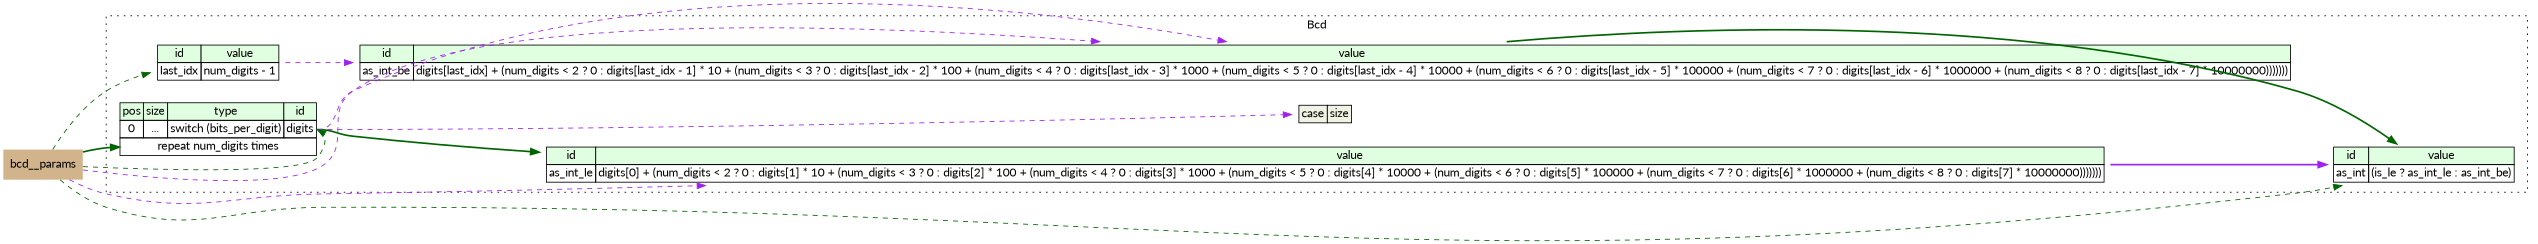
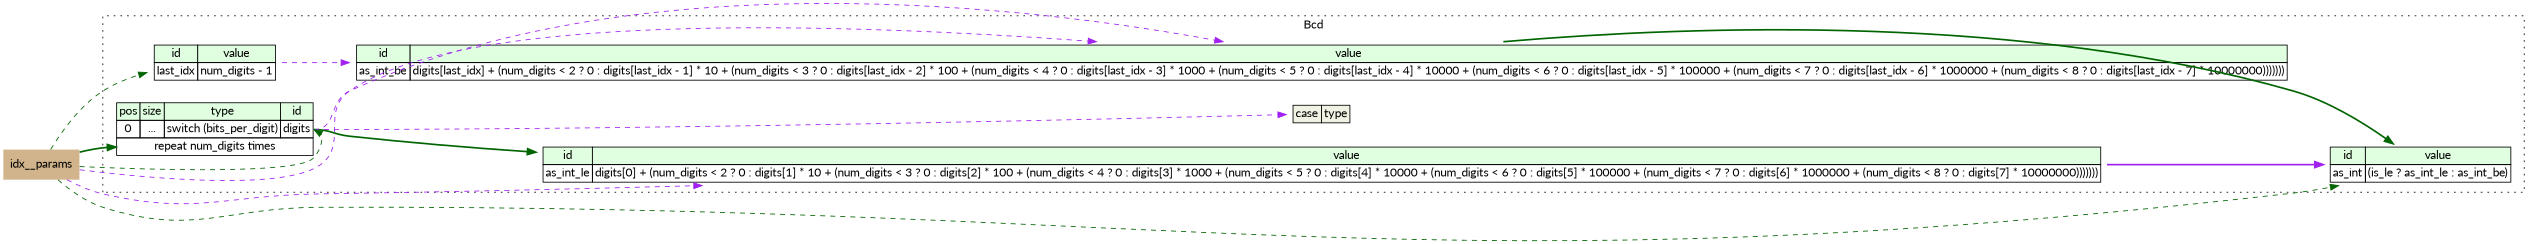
(1339, 114) -> (1336, 114)
(43, 165) -> (41, 165)
